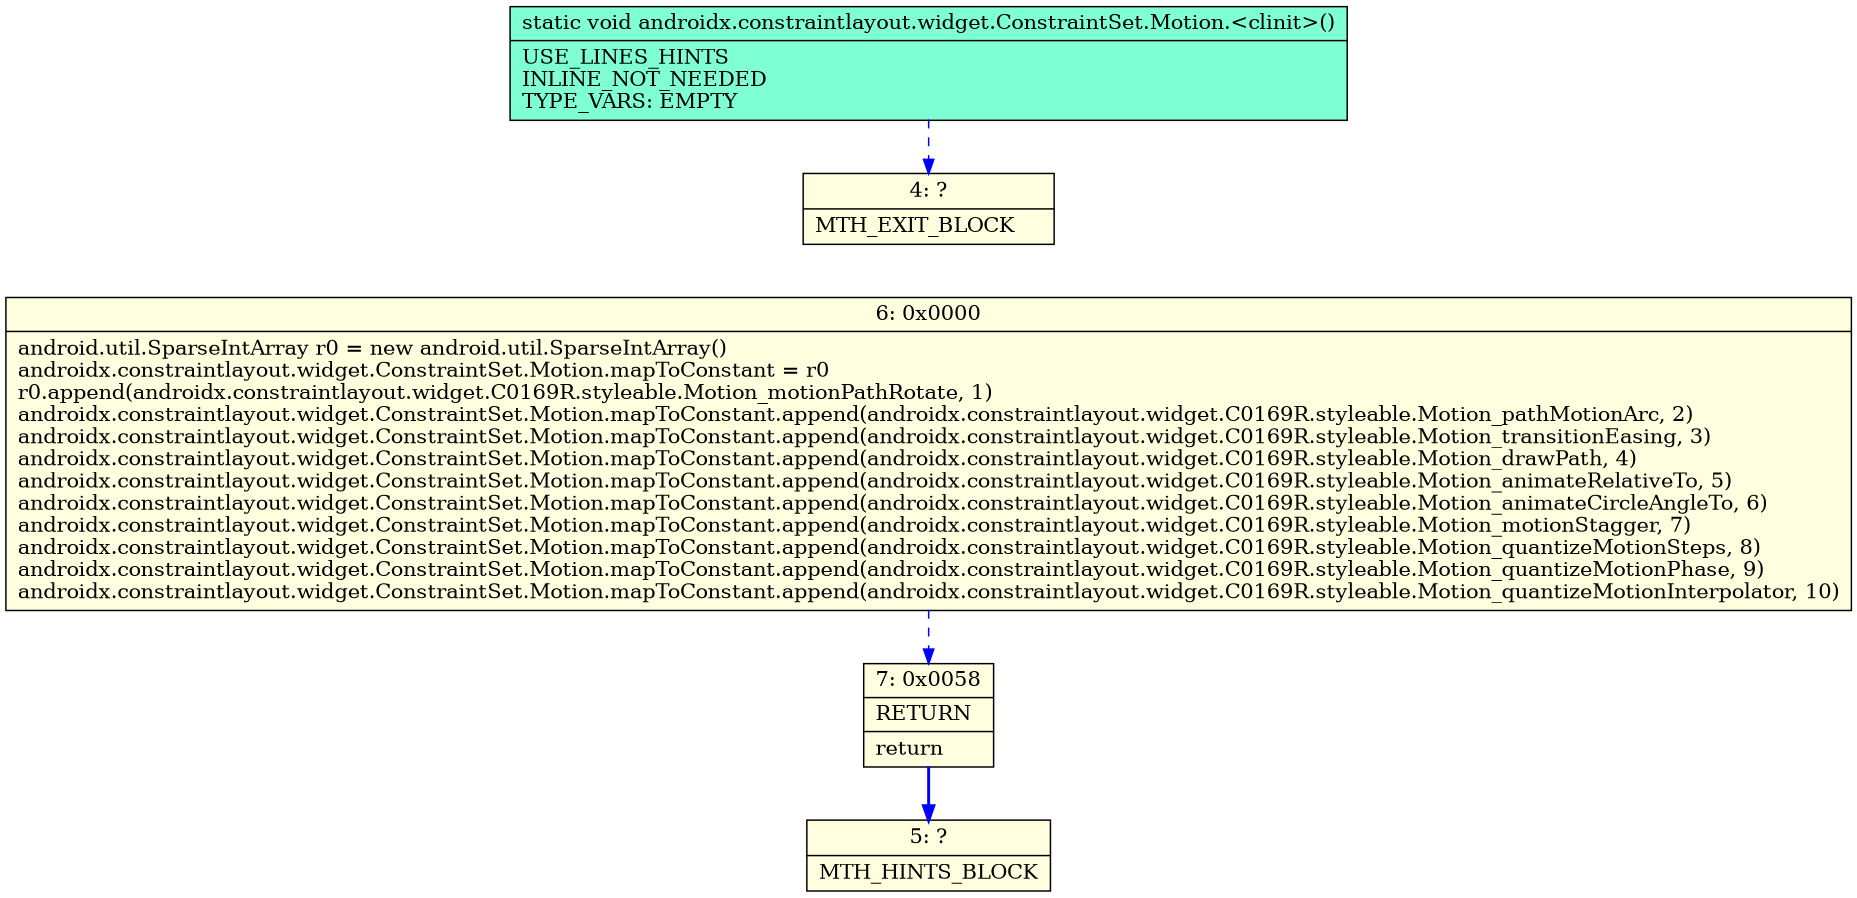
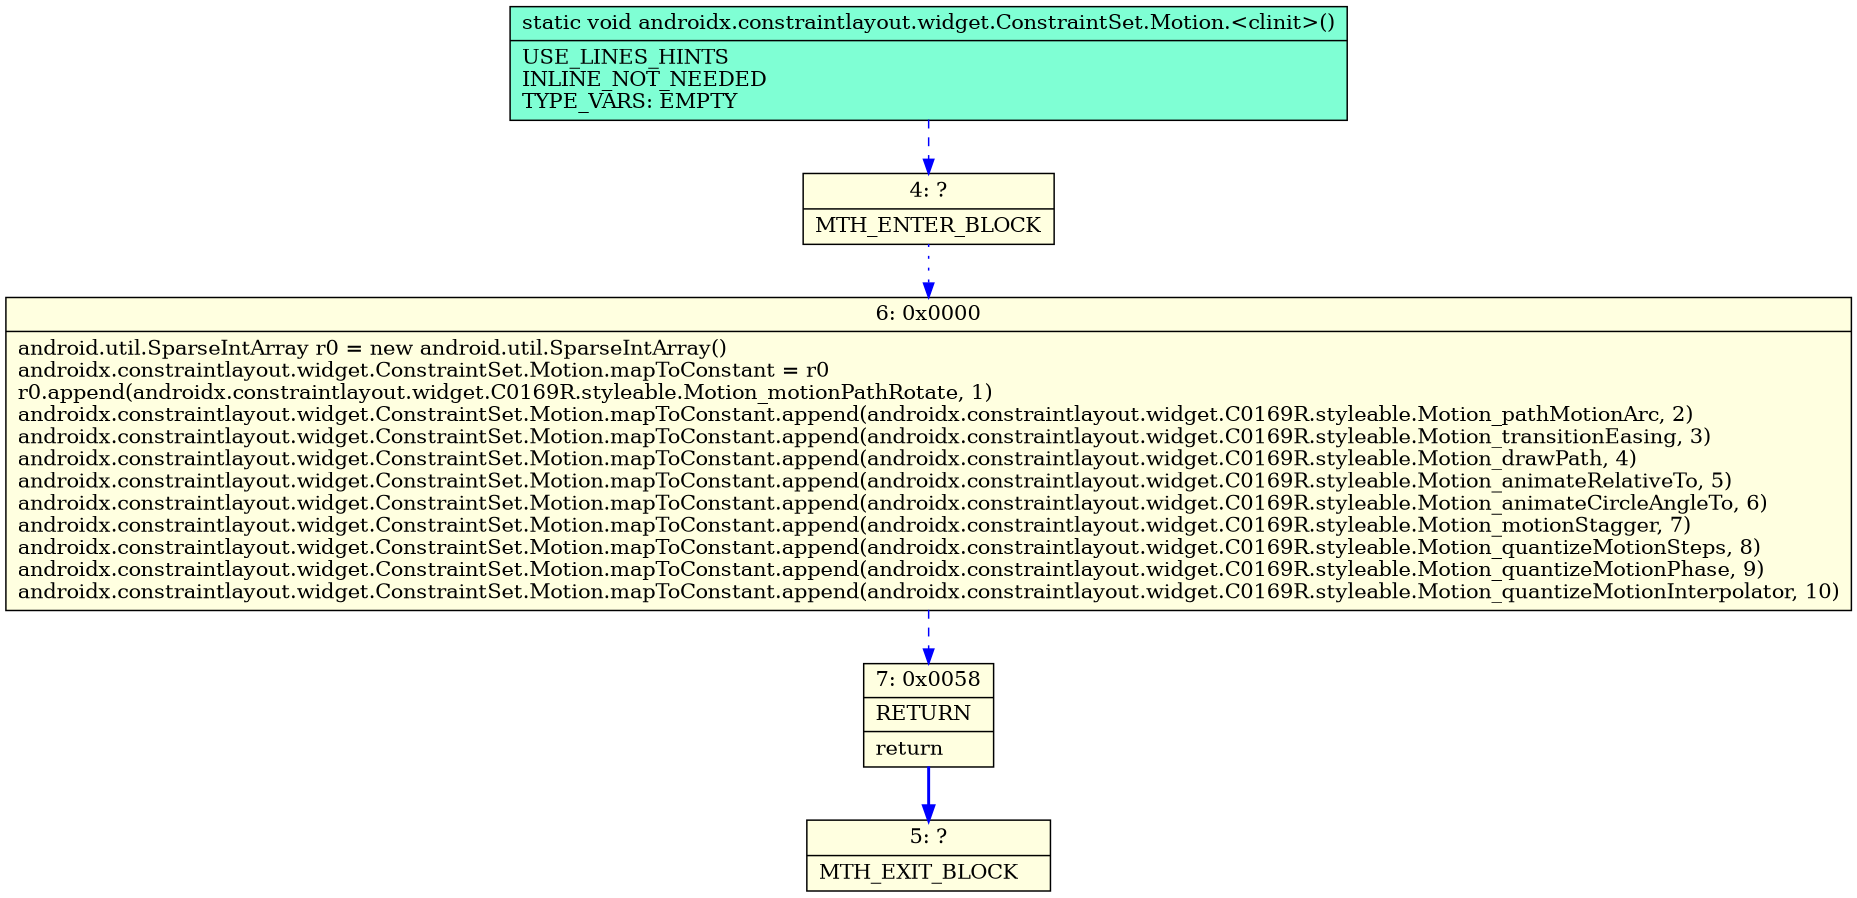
(915, 226) -> (929, 226)
none -> (929, 264)
(929, 873) -> (919, 873)
